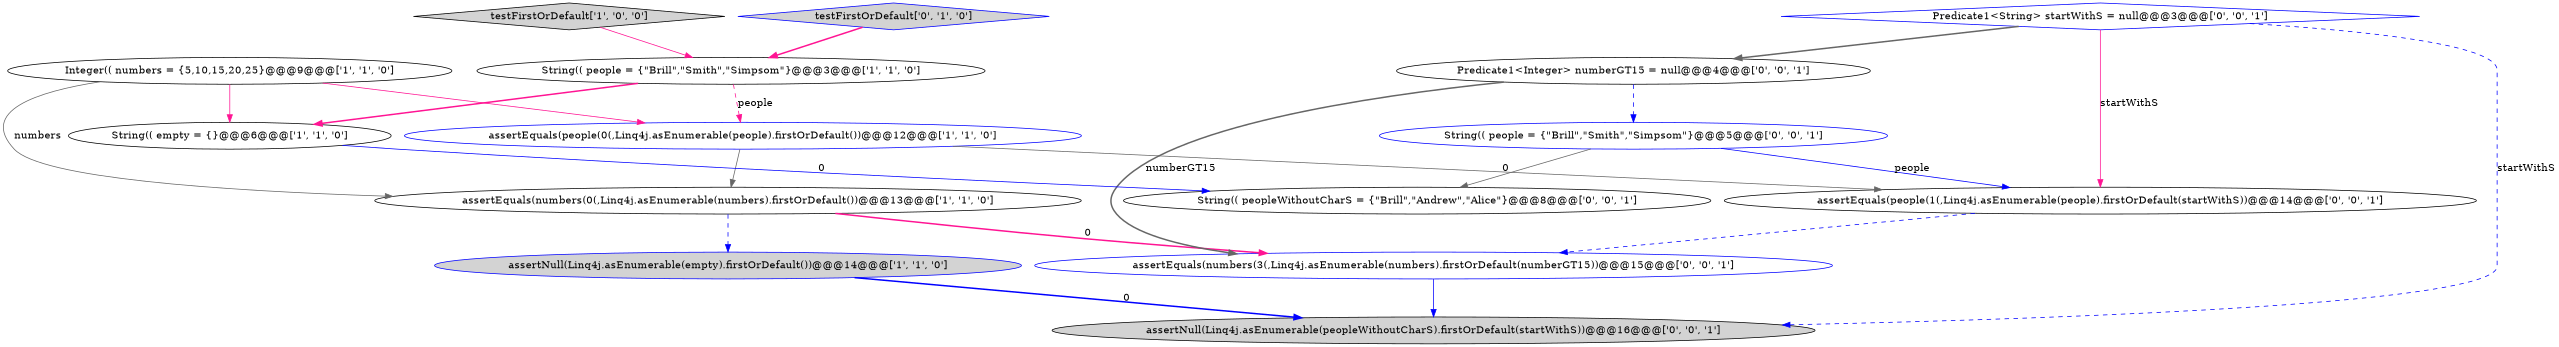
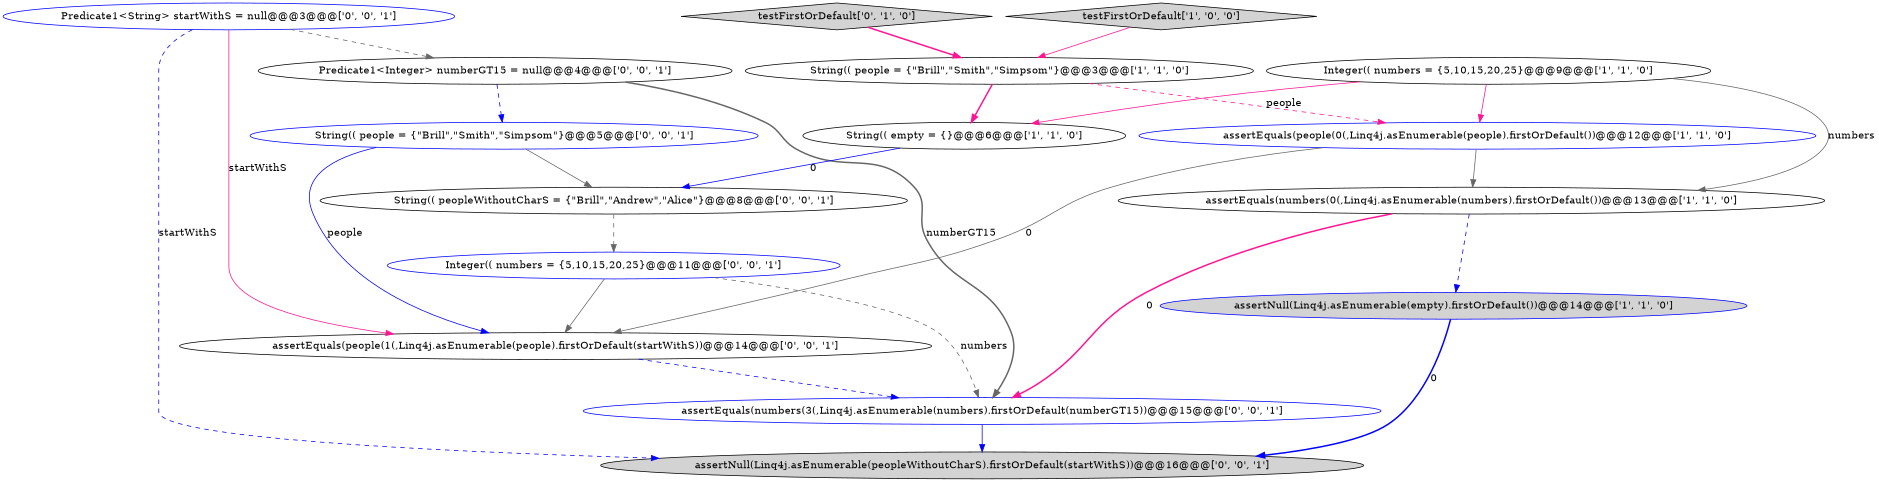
(894, 16) -> (837, 16)
(2100, 16) -> (229, 16)
(1880, 42) -> (358, 43)
none -> (614, 266)
